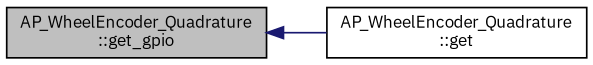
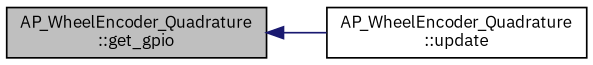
(457, 33) -> (457, 33)
